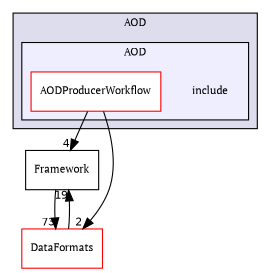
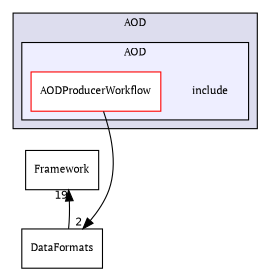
(81, 126) -> none
(55, 204) -> none
(62, 249) -> (62, 249)
